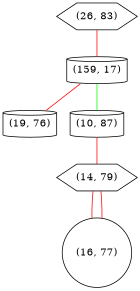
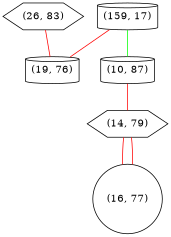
(97, 43) -> (48, 43)
